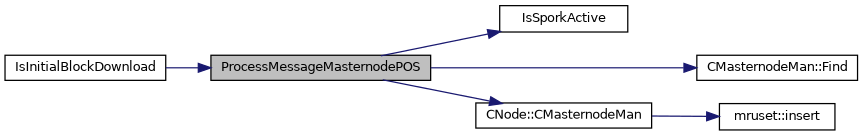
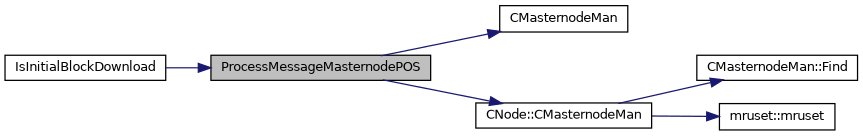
(564, 19) -> (564, 19)
(557, 68) -> (664, 93)
(777, 117) -> (777, 117)
